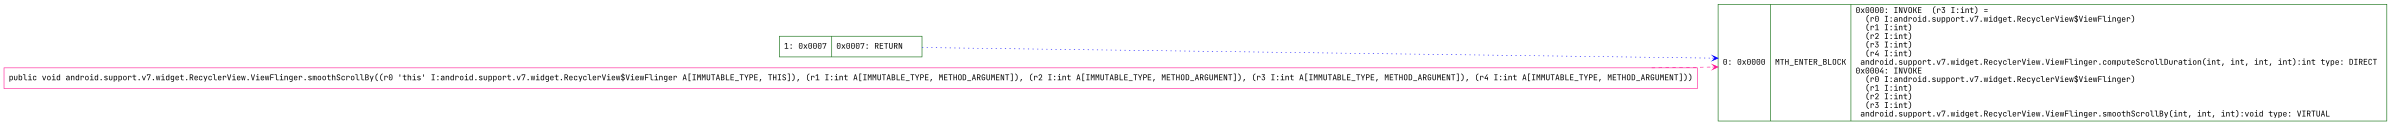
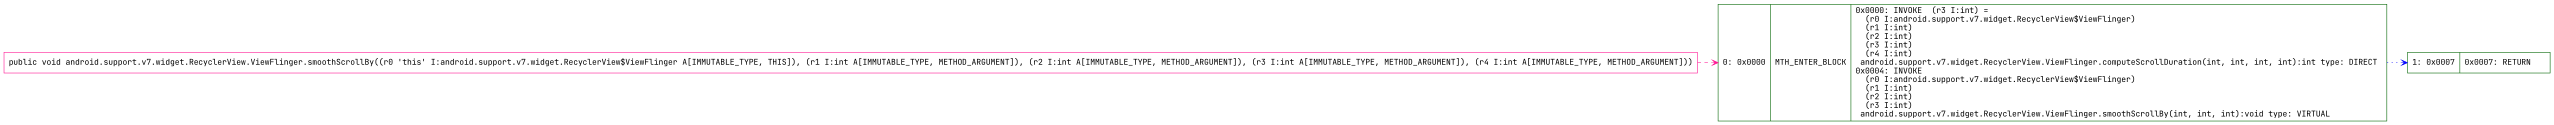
(1317, 53) -> (2394, 63)
